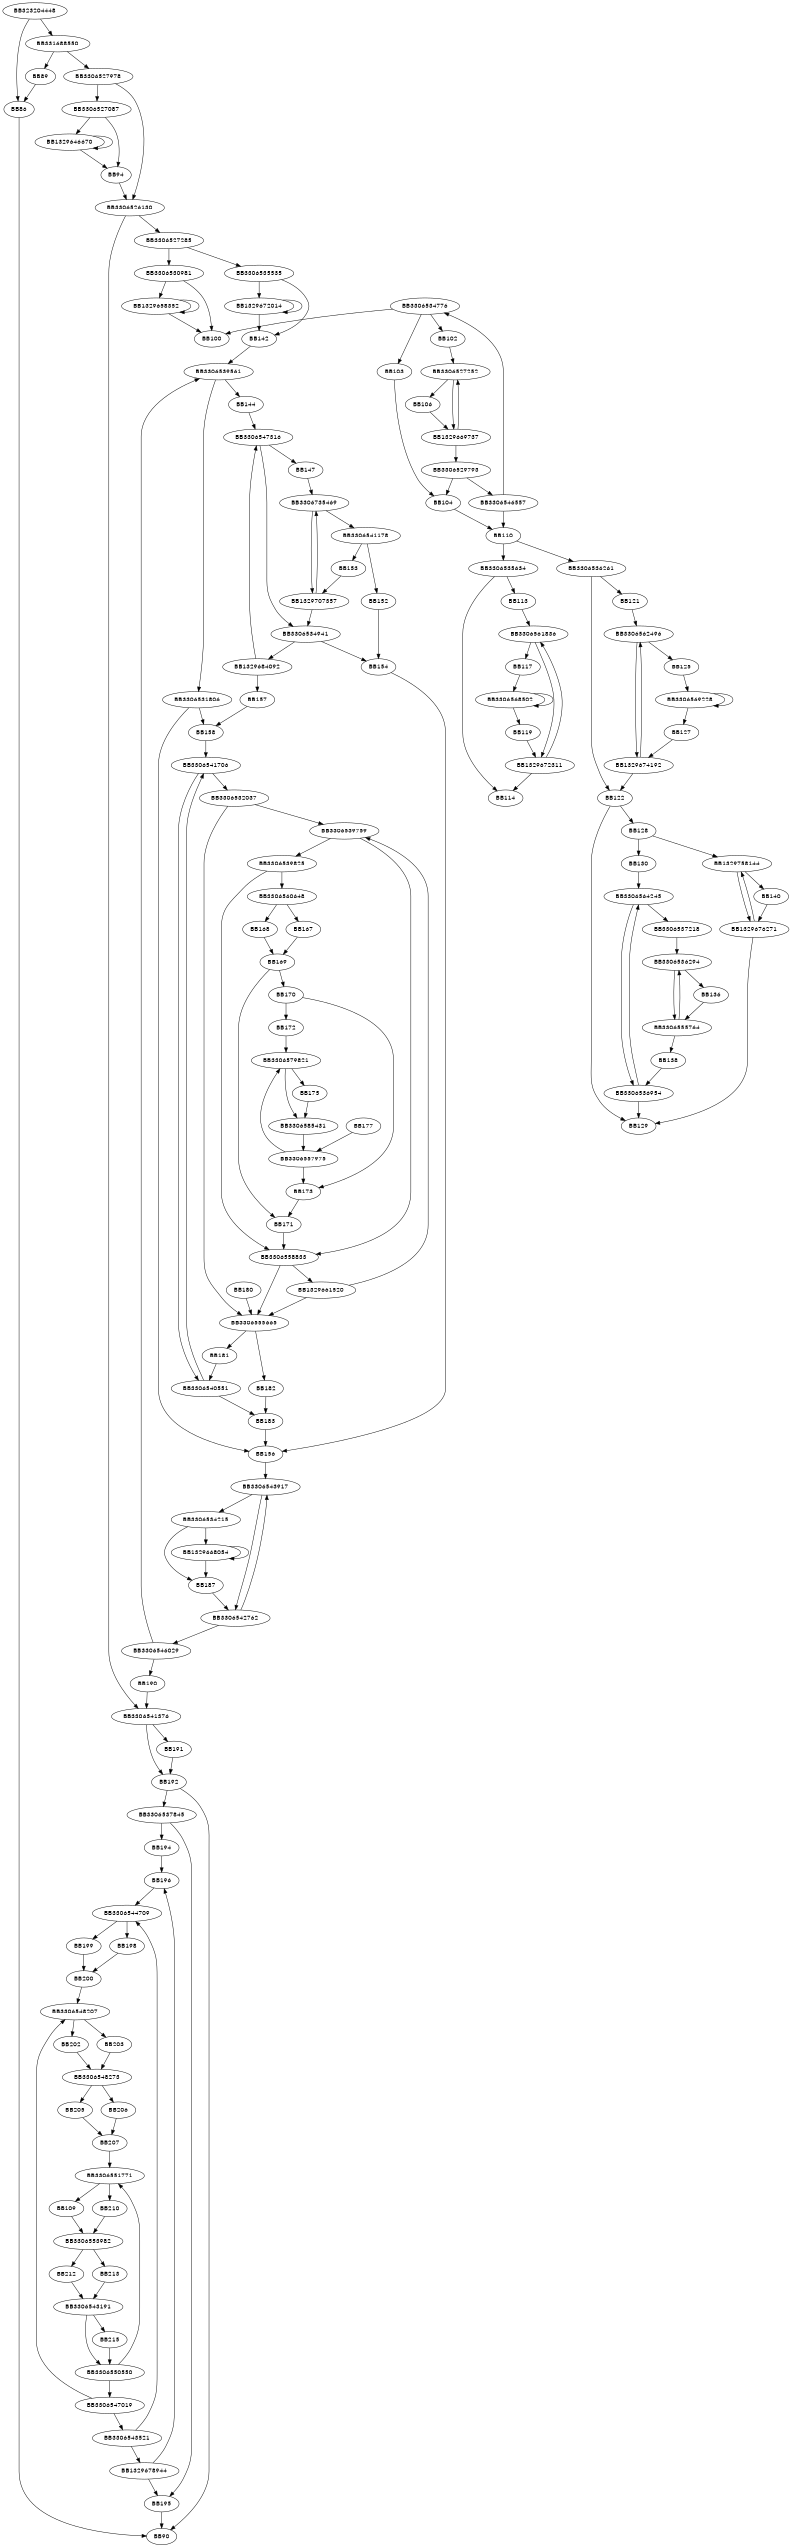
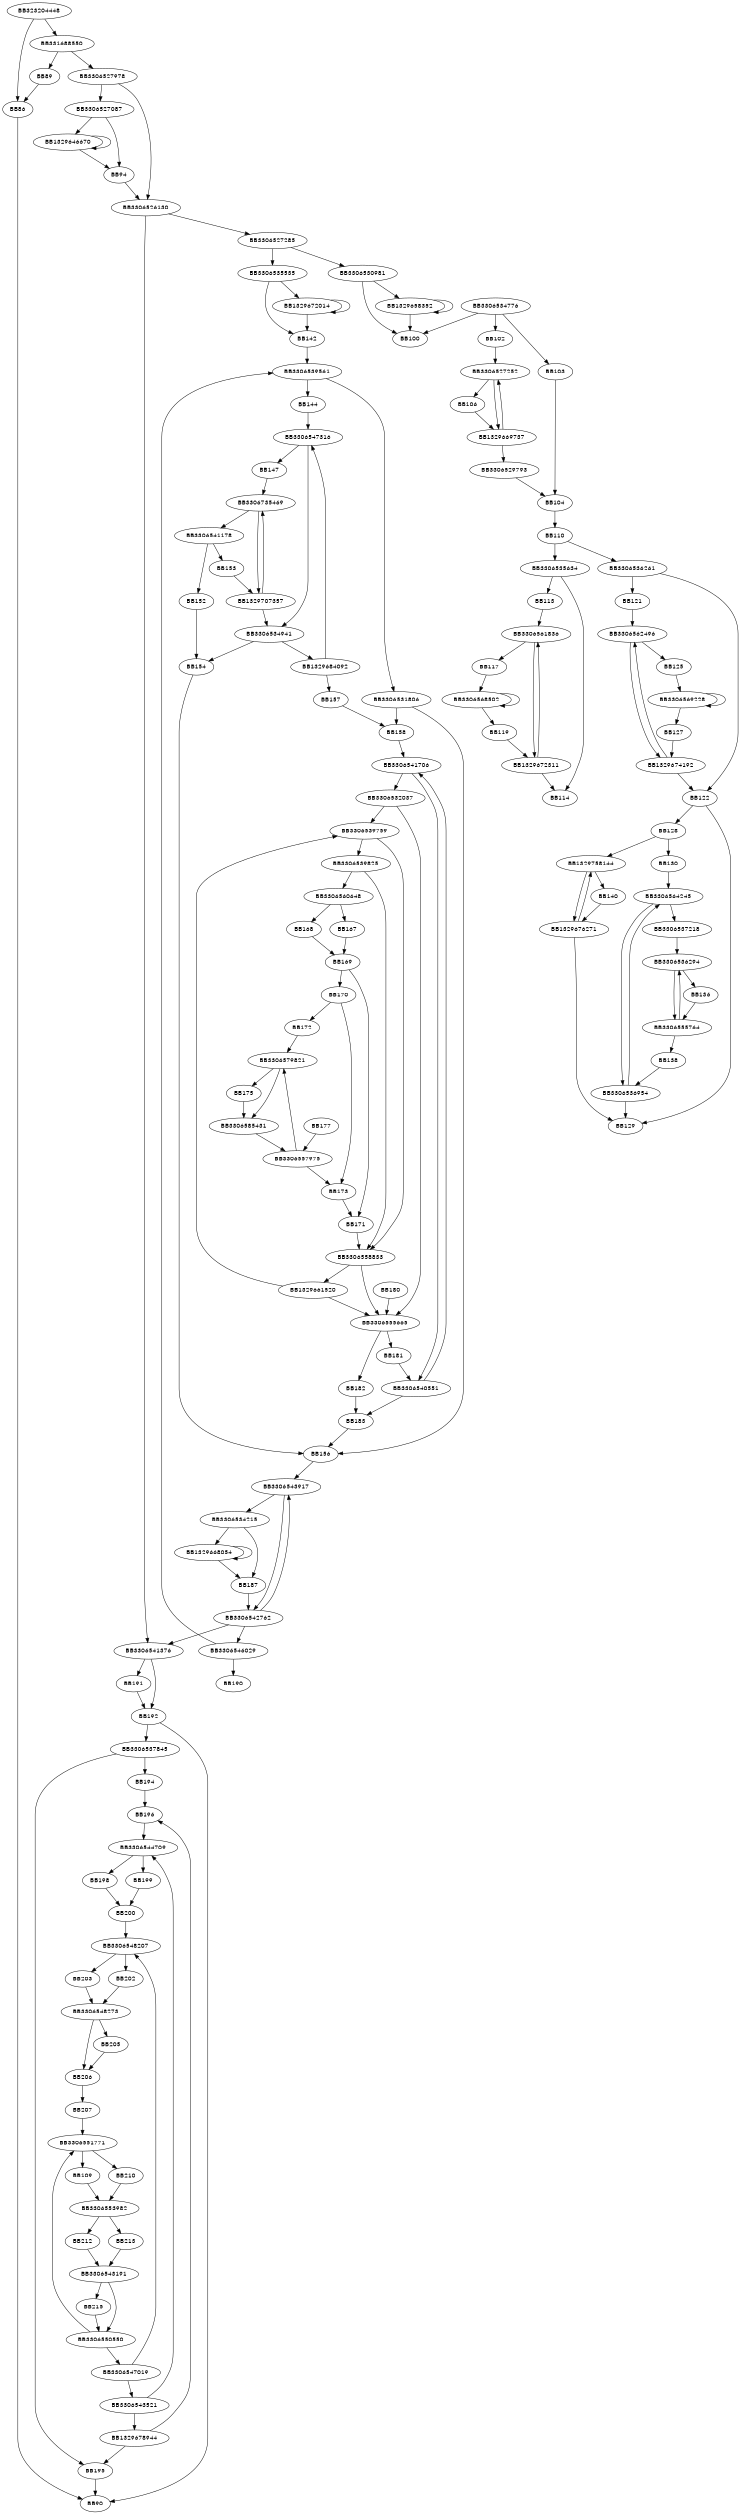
(503, 503) -> none
(147, 1698) -> (202, 1633)
(91, 2125) -> (98, 2059)
